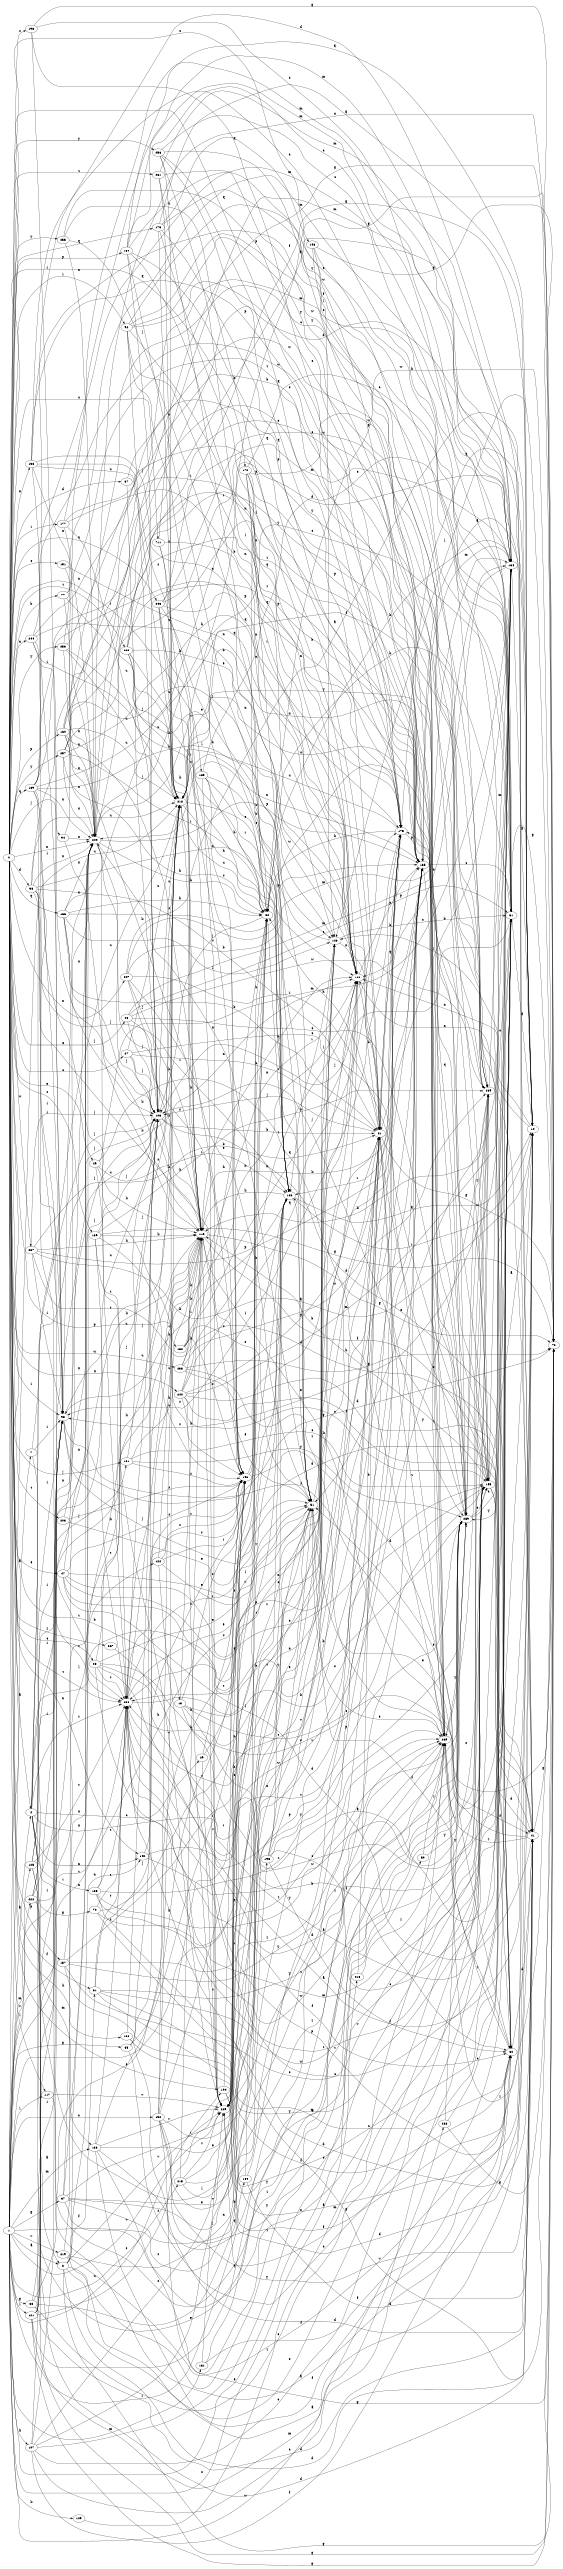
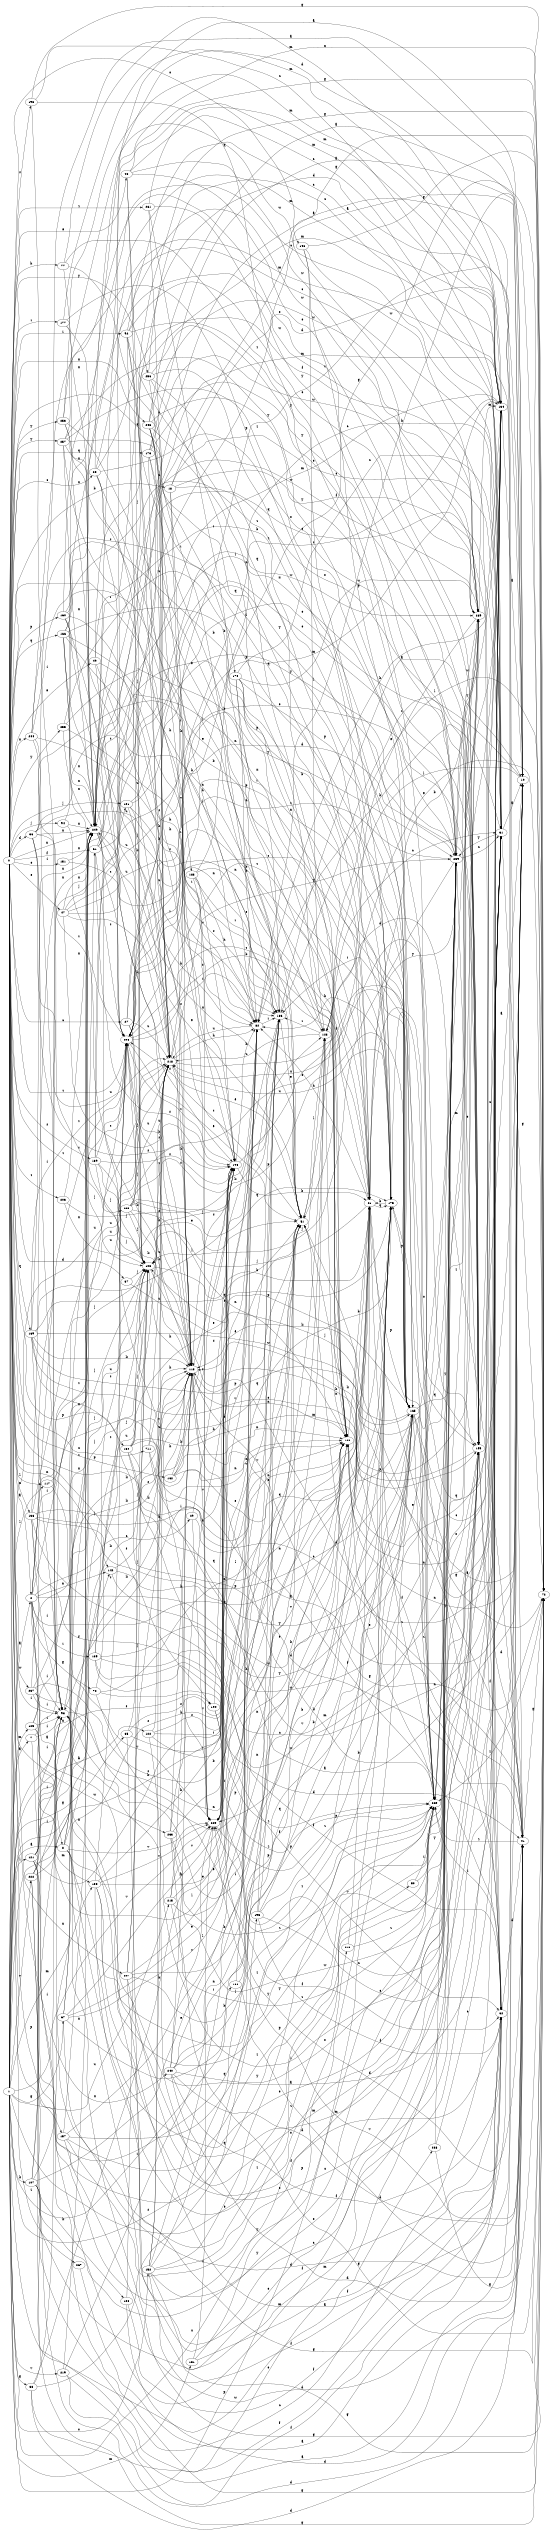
(300, 723) -> none
(79, 2519) -> none
